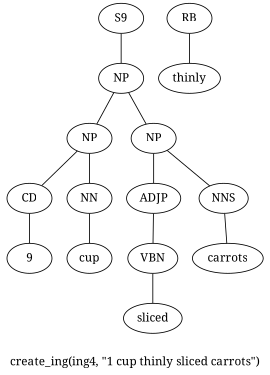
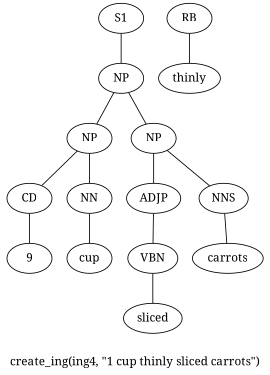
(121, 18) -> (121, 18)
